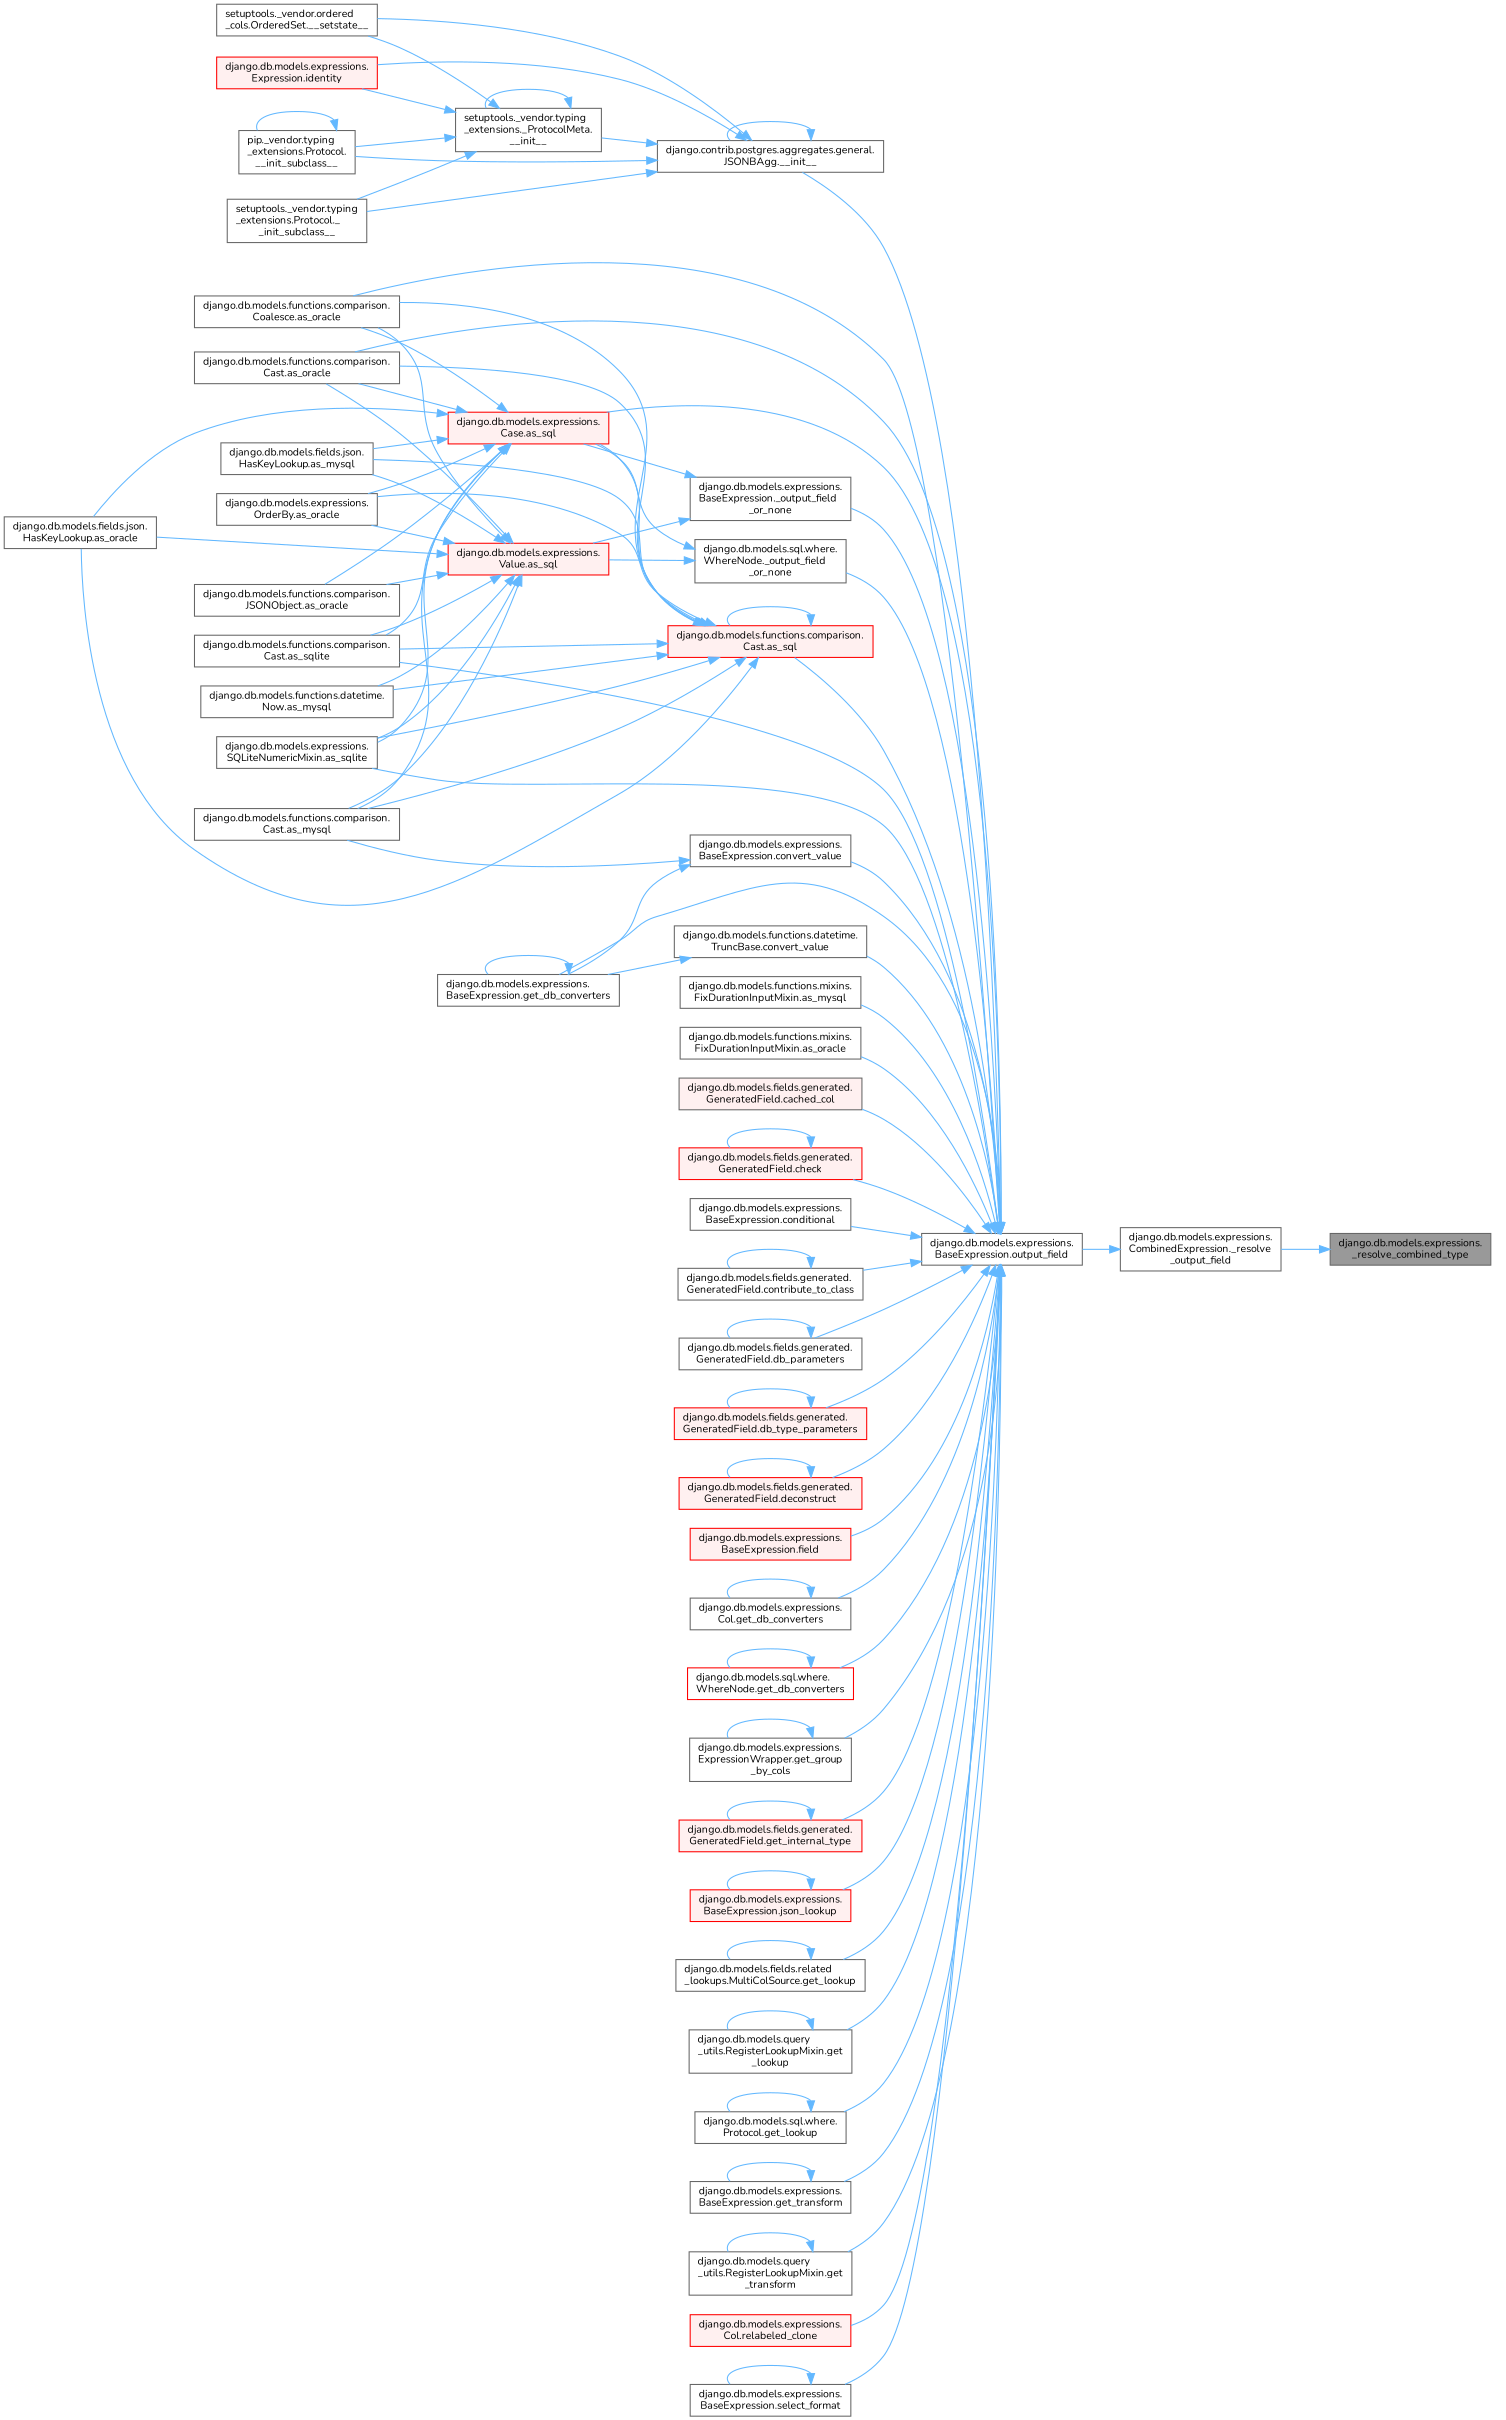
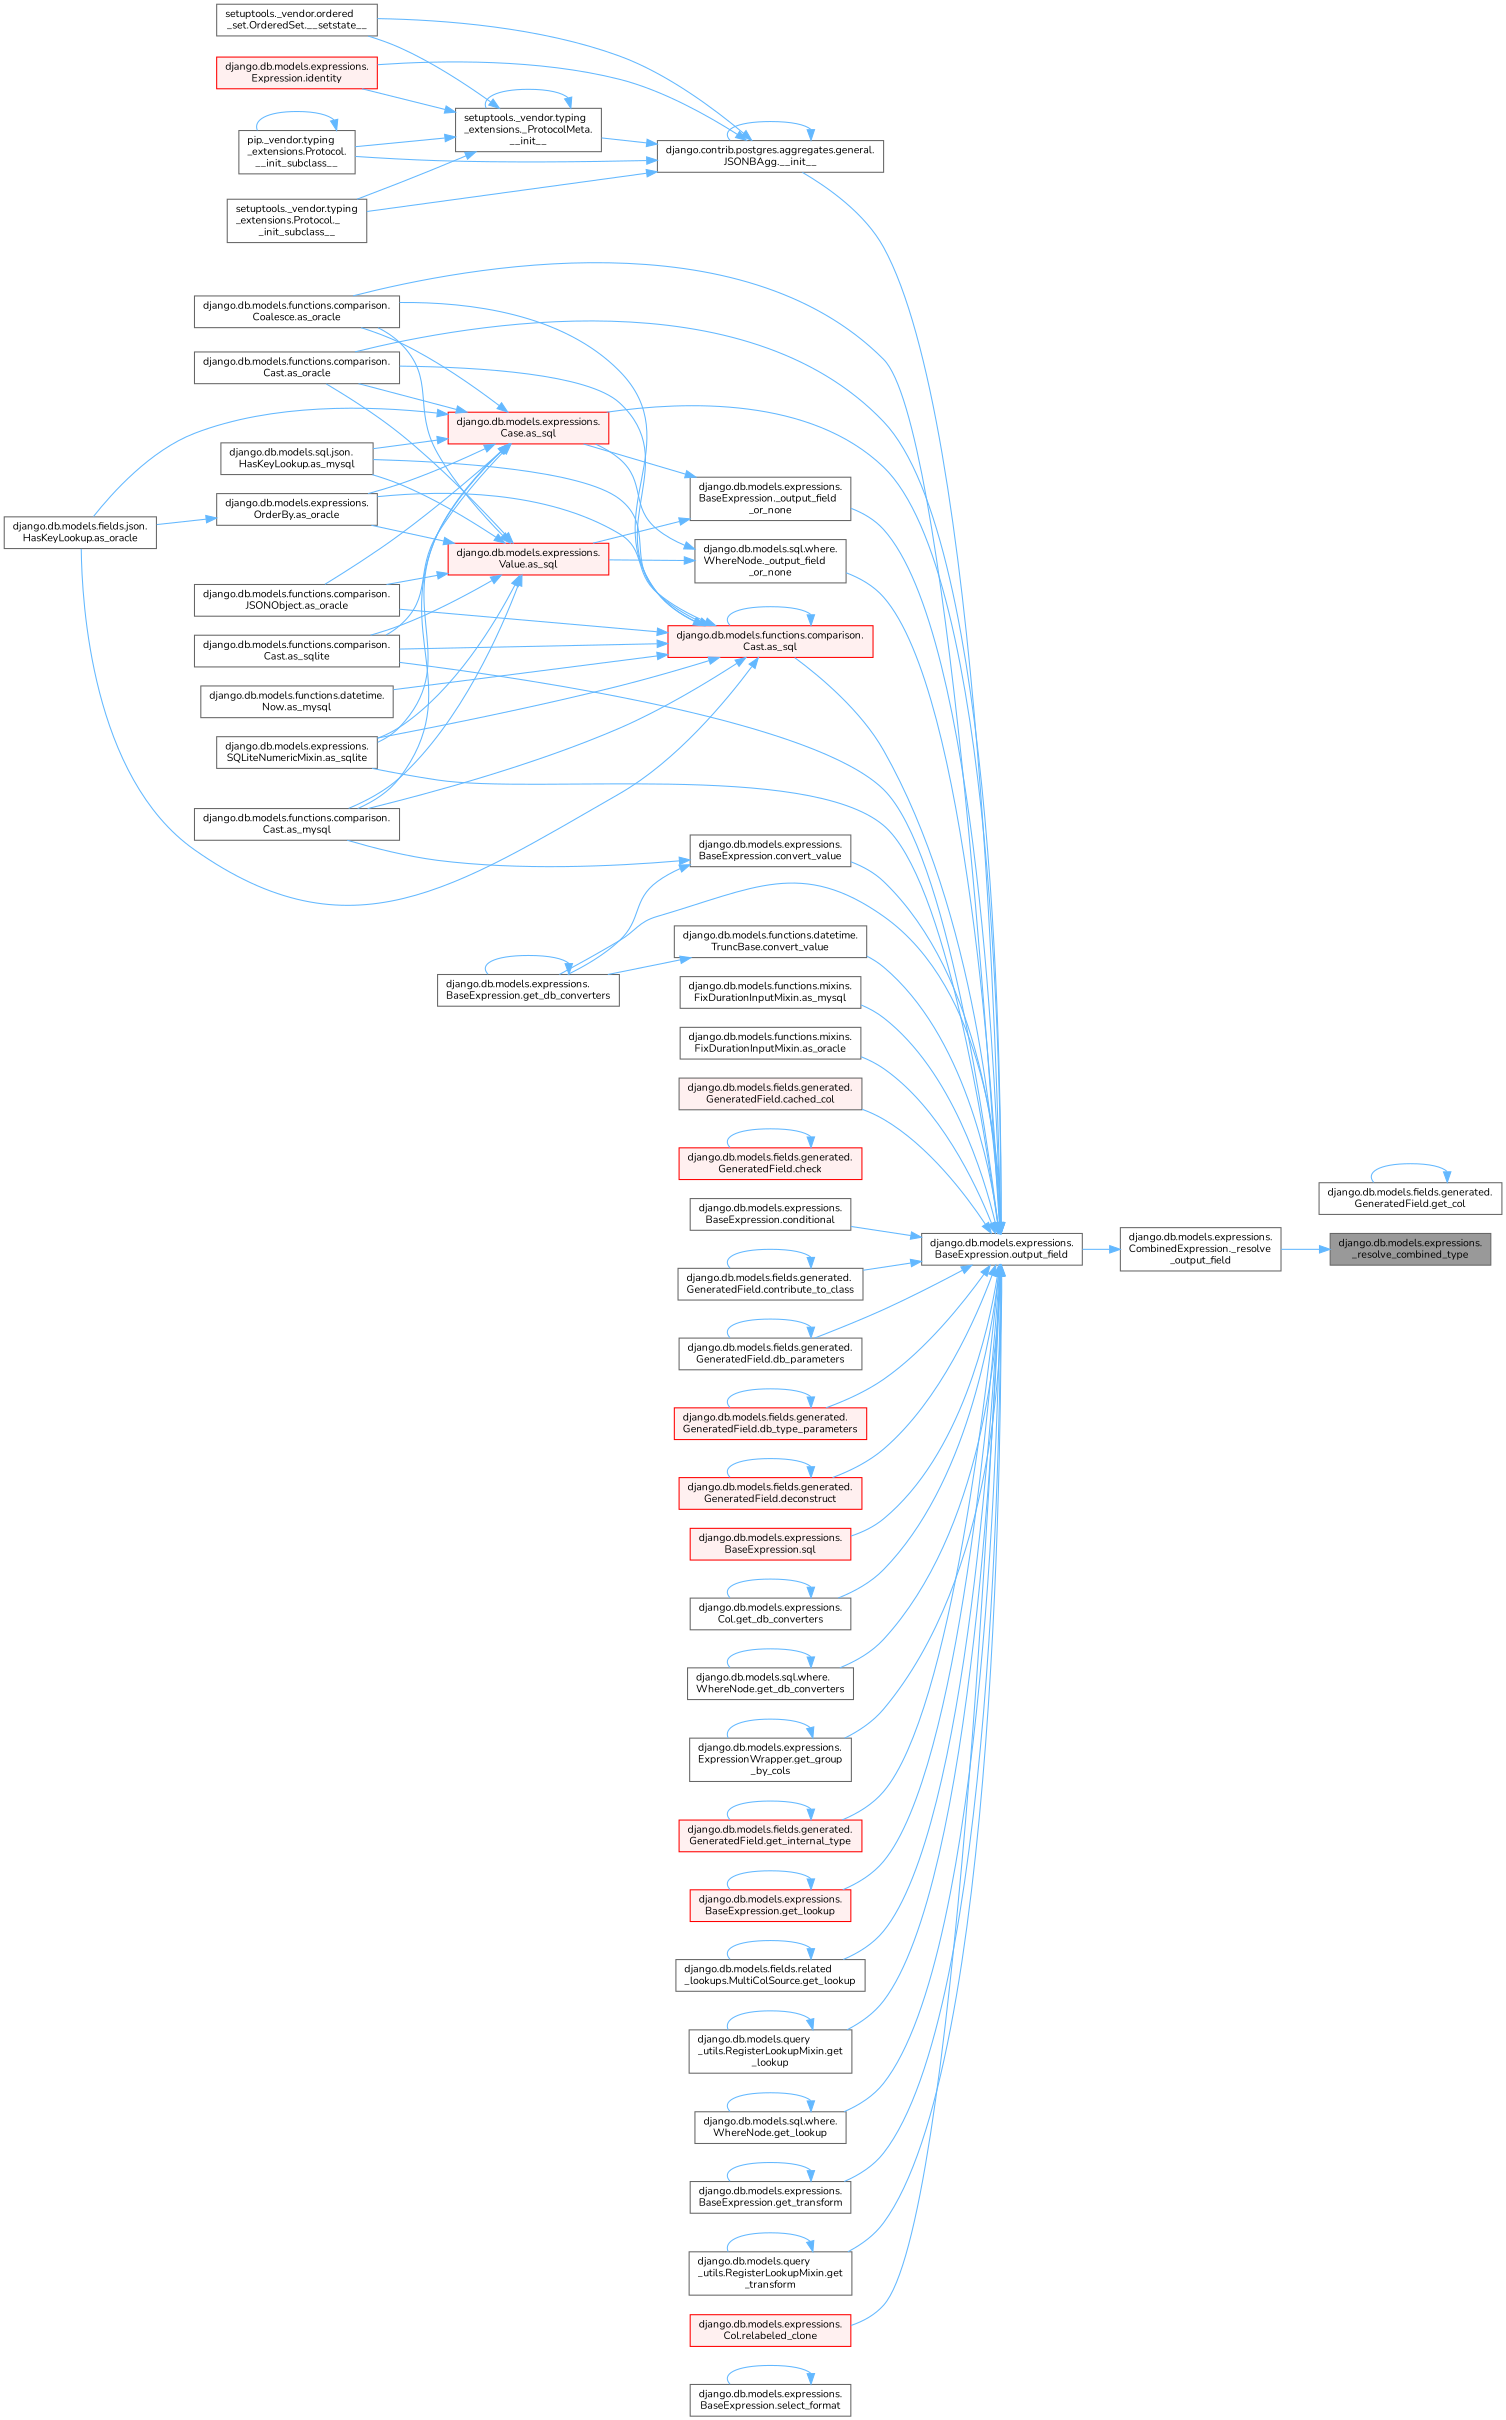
(297, 20) -> (297, 20)
(297, 459) -> (297, 459)
(639, 538) -> (528, 620)
(297, 545) -> (181, 522)
(452, 639) -> none
none -> (1410, 1199)
(911, 1200) -> none
(771, 1544) -> (771, 1544)
(771, 1684) -> (771, 1684)
(964, 1844) -> none
(771, 1906) -> (771, 1906)
(771, 2128) -> (771, 2128)
